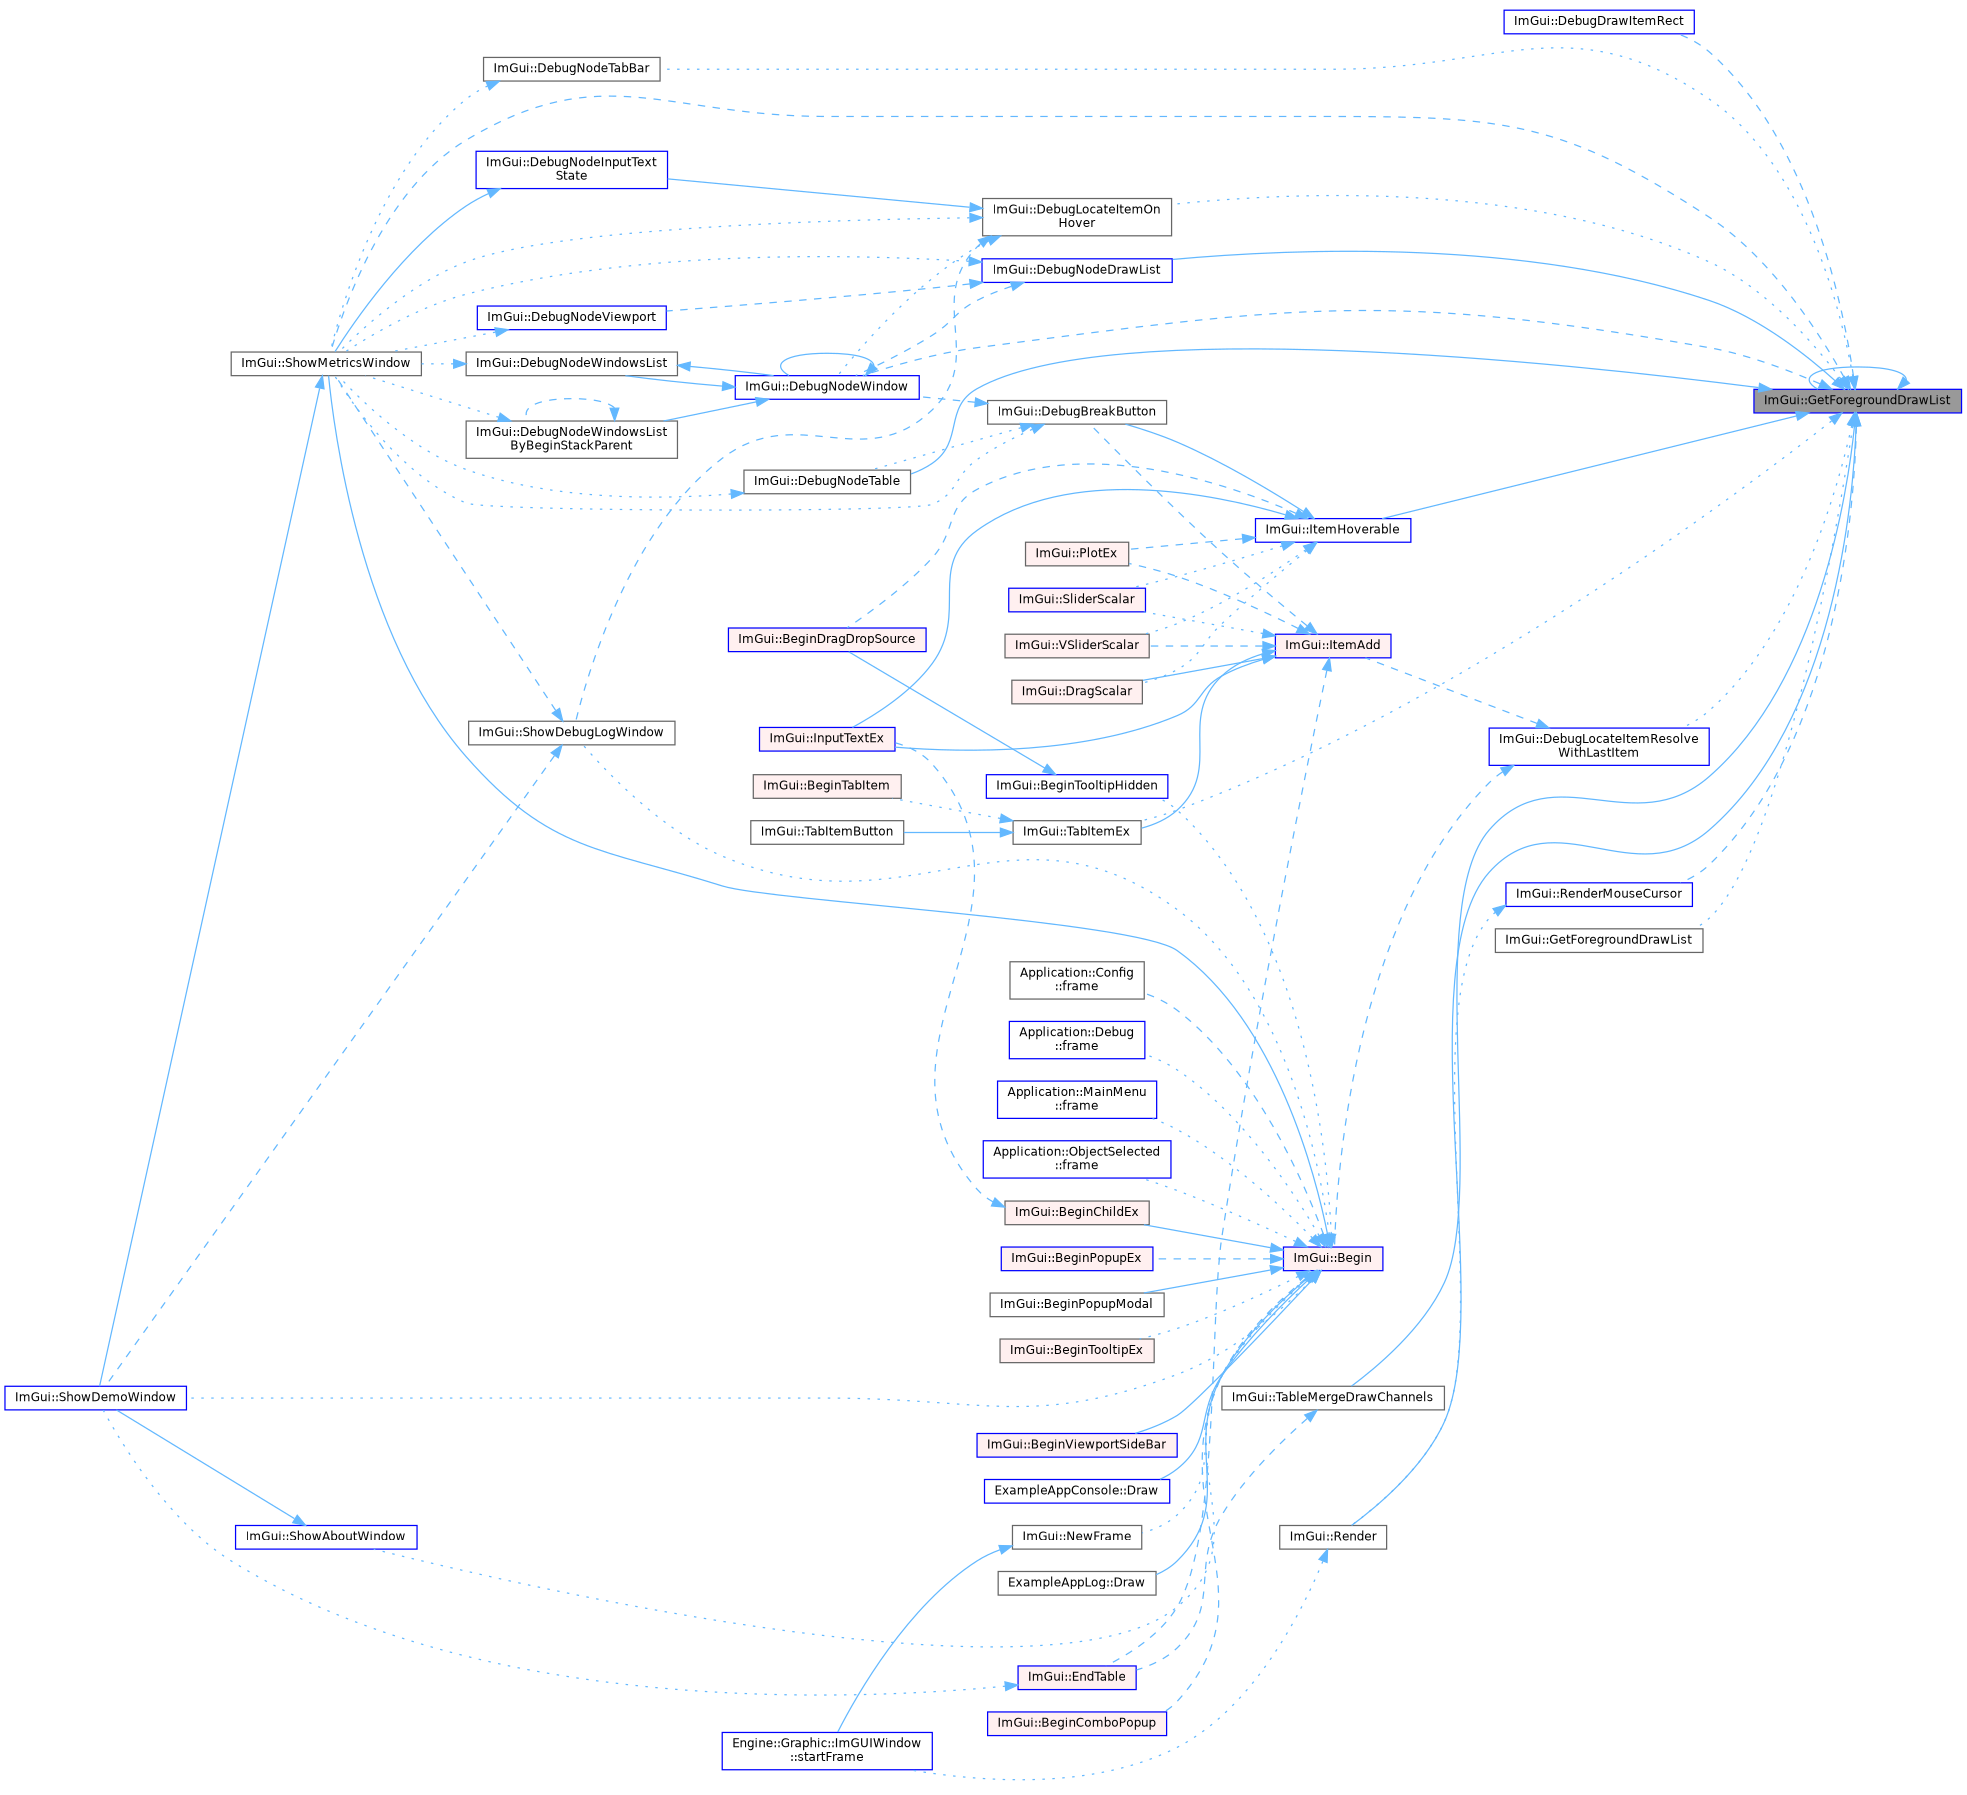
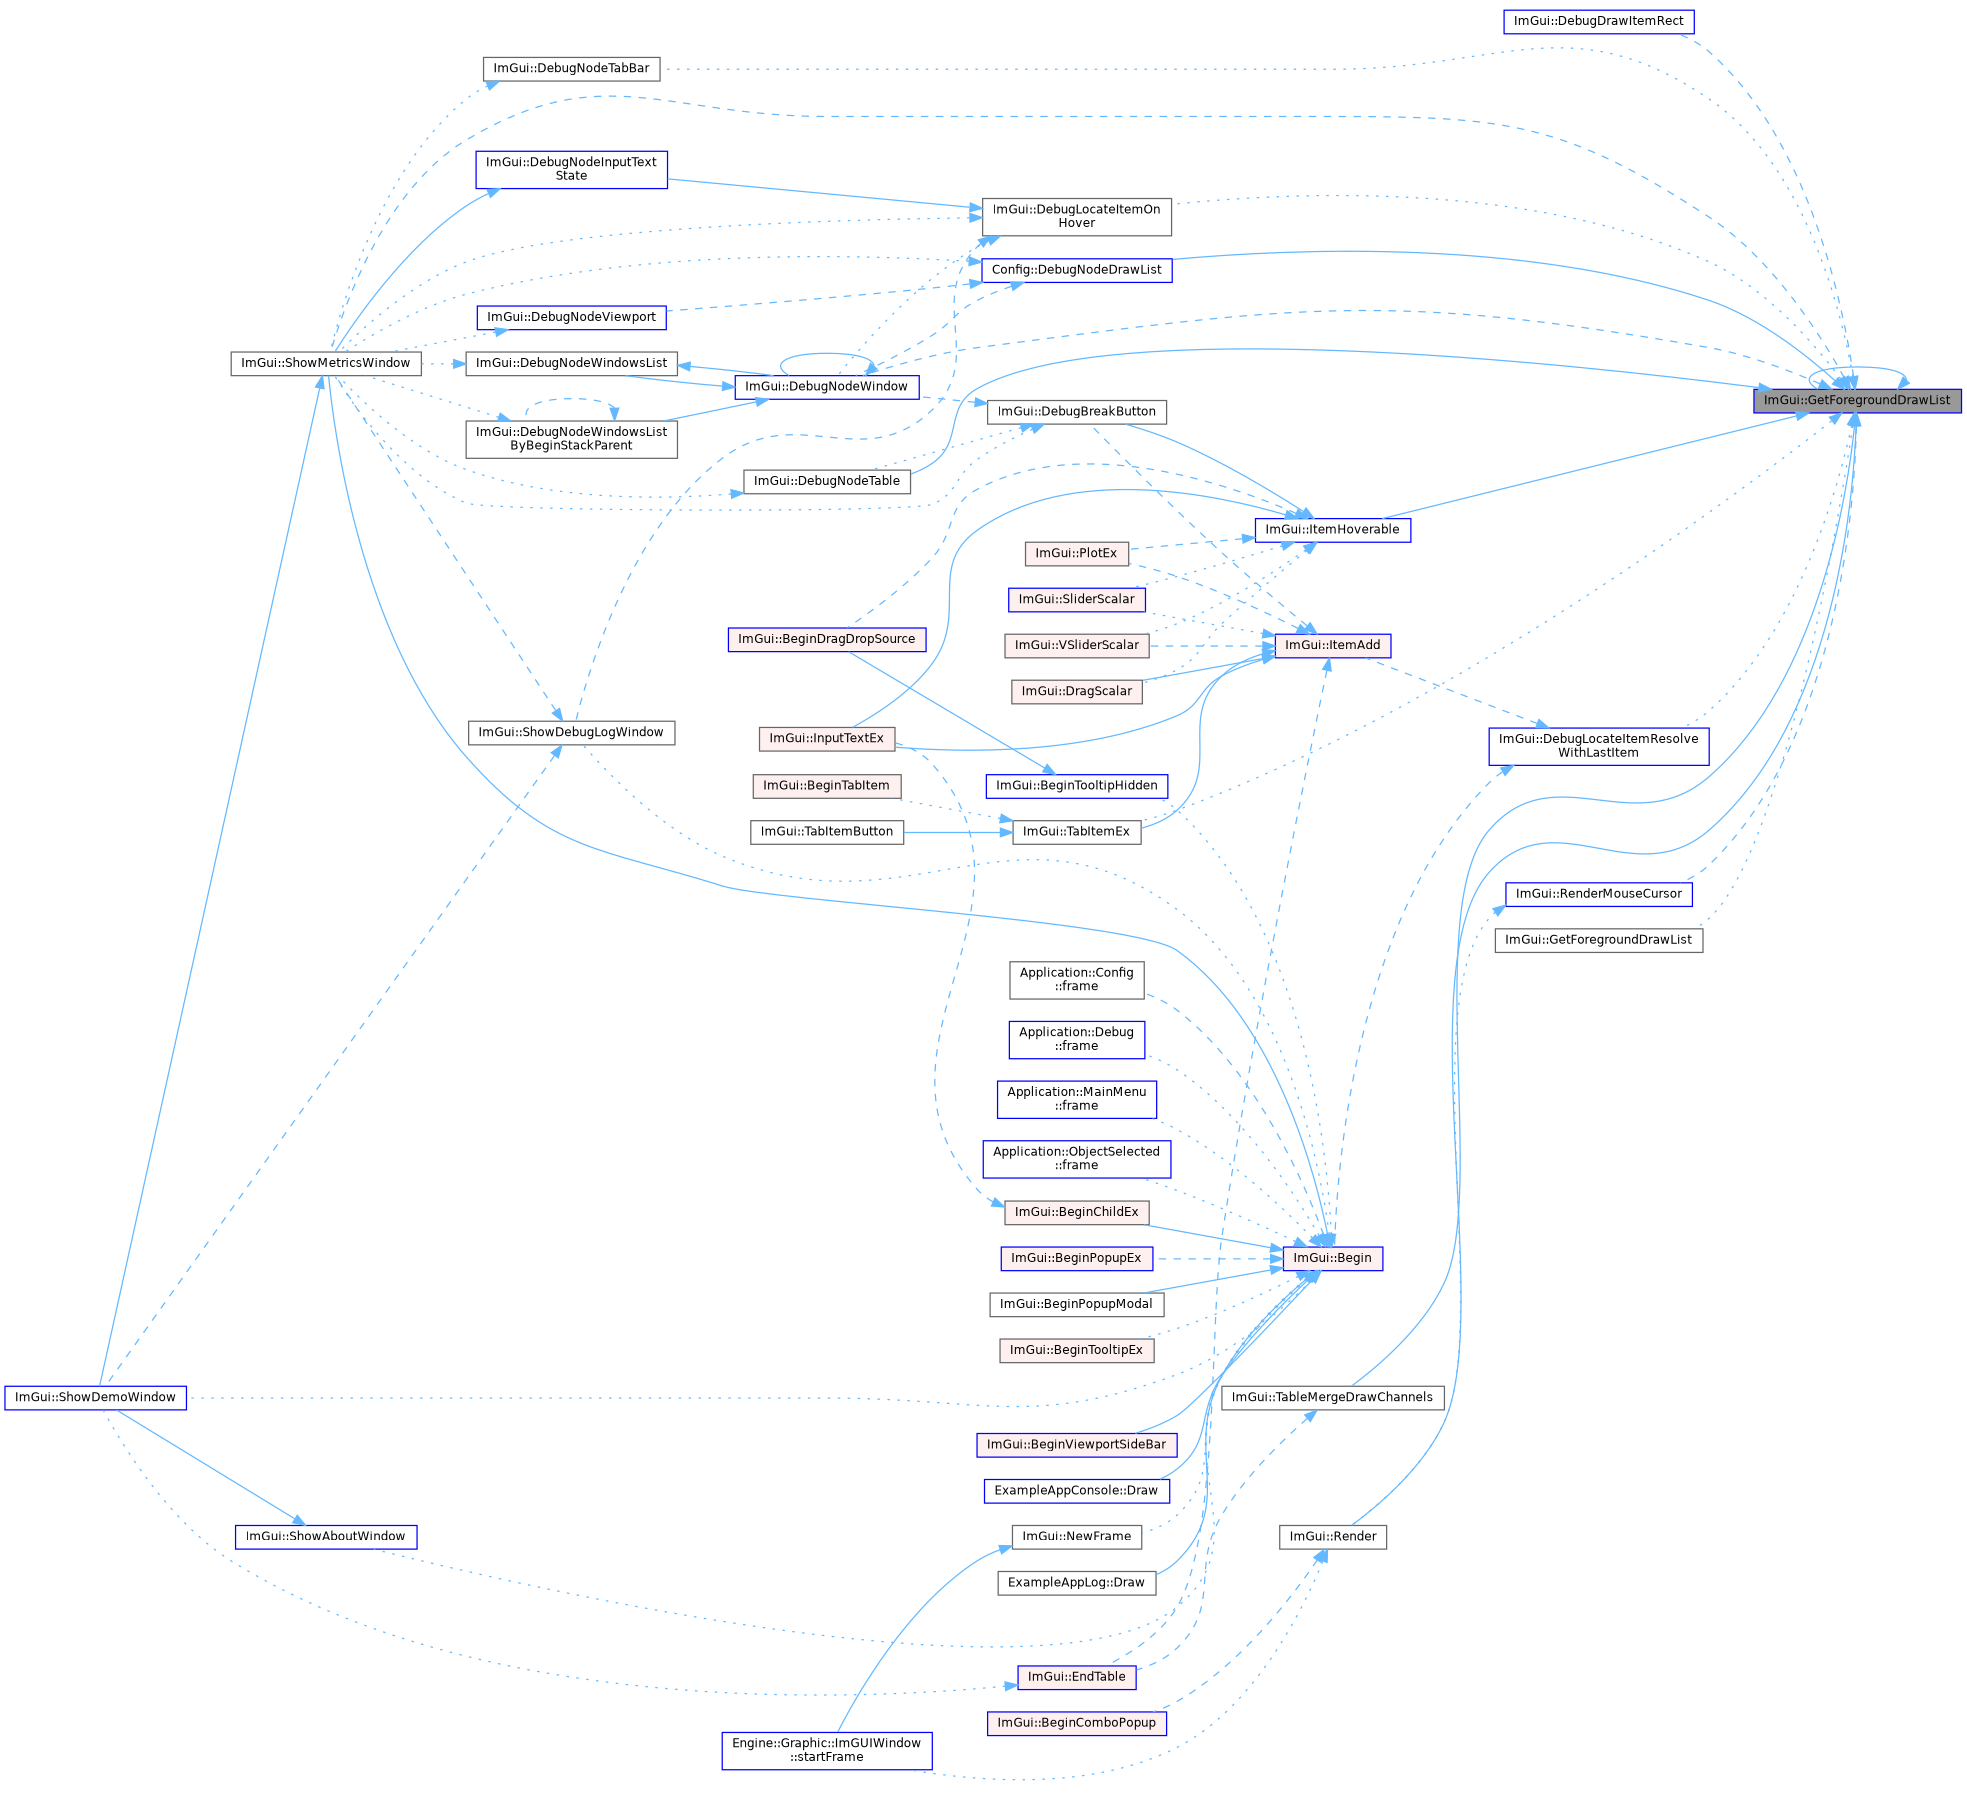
(1077, 271) -> (1077, 271)
(827, 739) -> (827, 739)
(1216, 1571) -> (1245, 1648)
